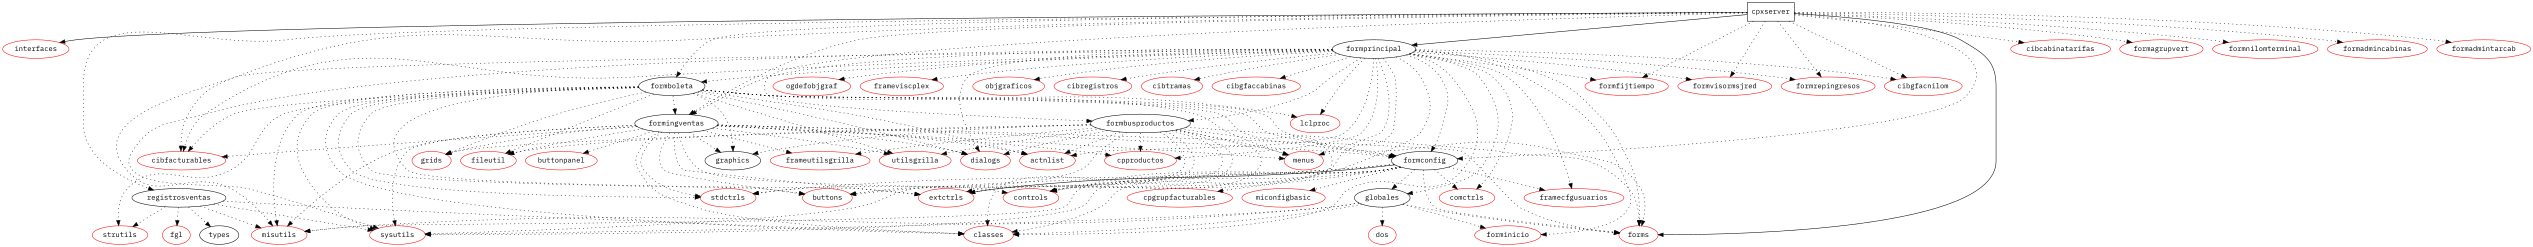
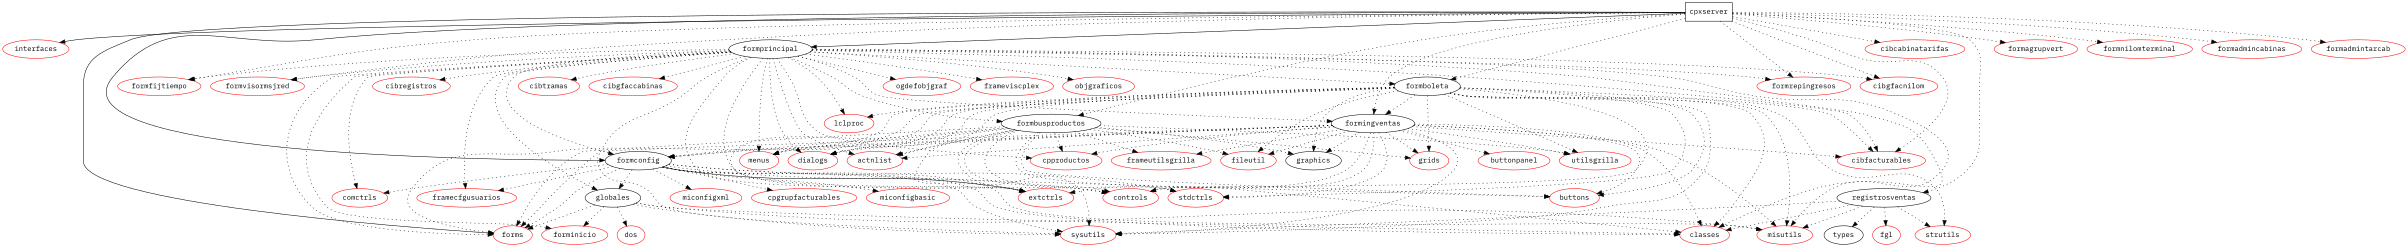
(1828, 130) -> (472, 29)
none -> (706, 198)
